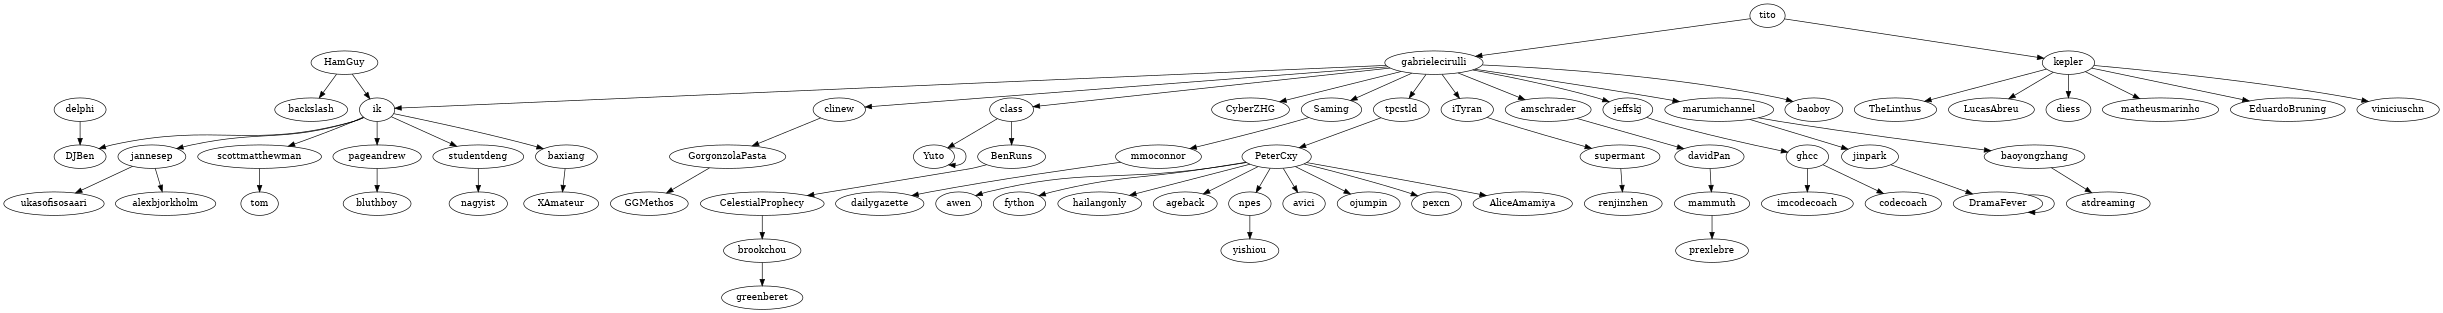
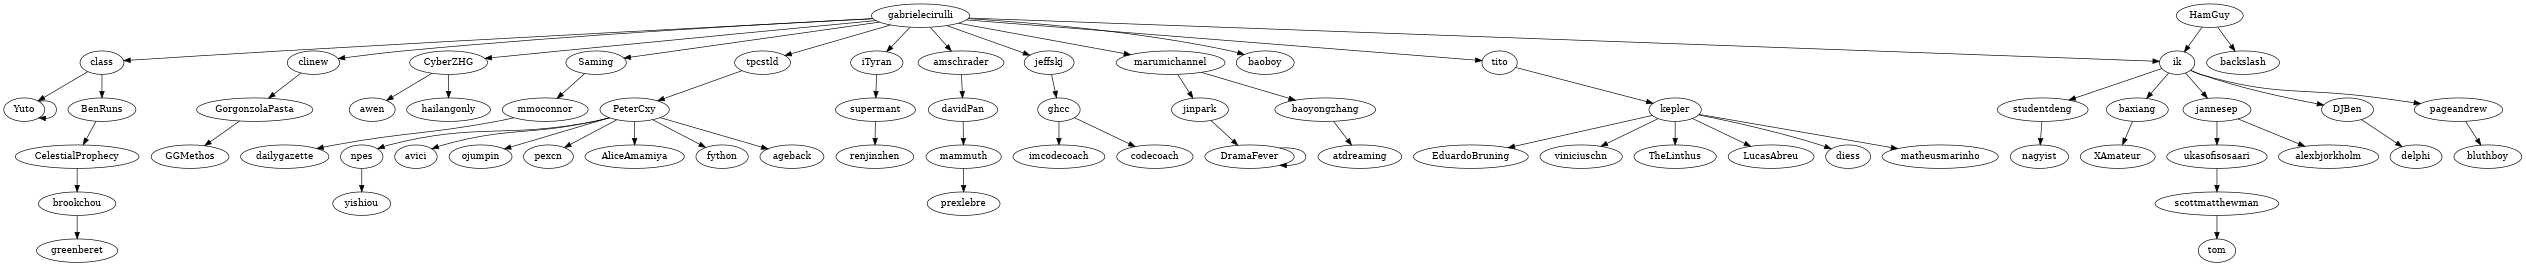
(1616, 37) -> (1221, 40)
(80, 130) -> (2379, 131)
(324, 133) -> (2217, 177)
(1114, 176) -> (412, 85)
(1193, 179) -> (449, 83)
